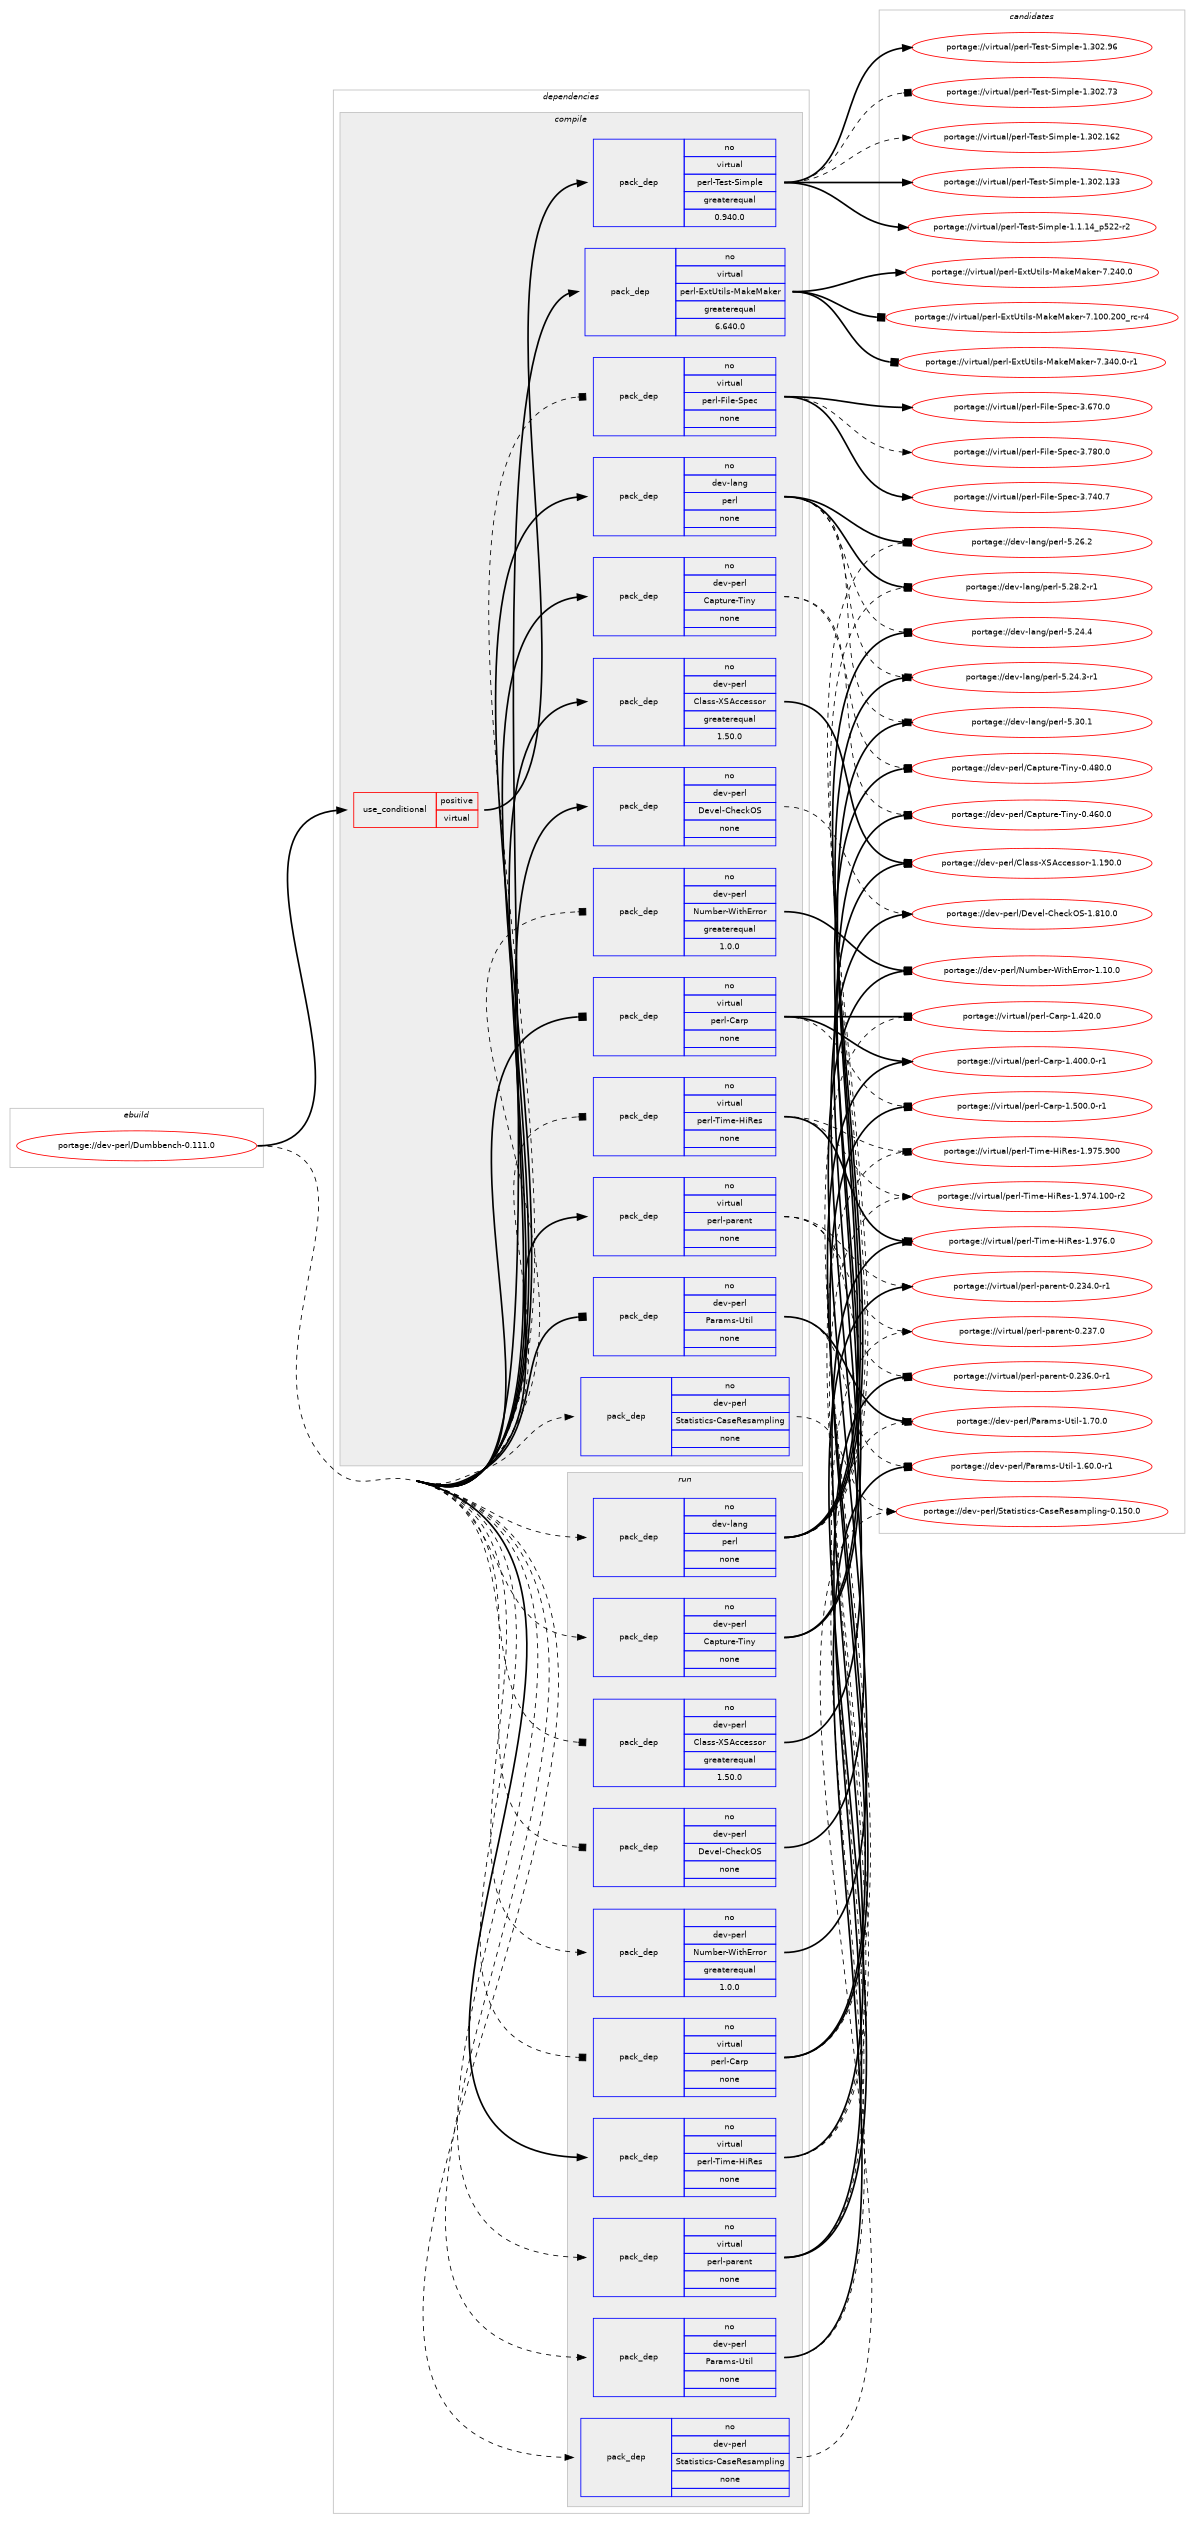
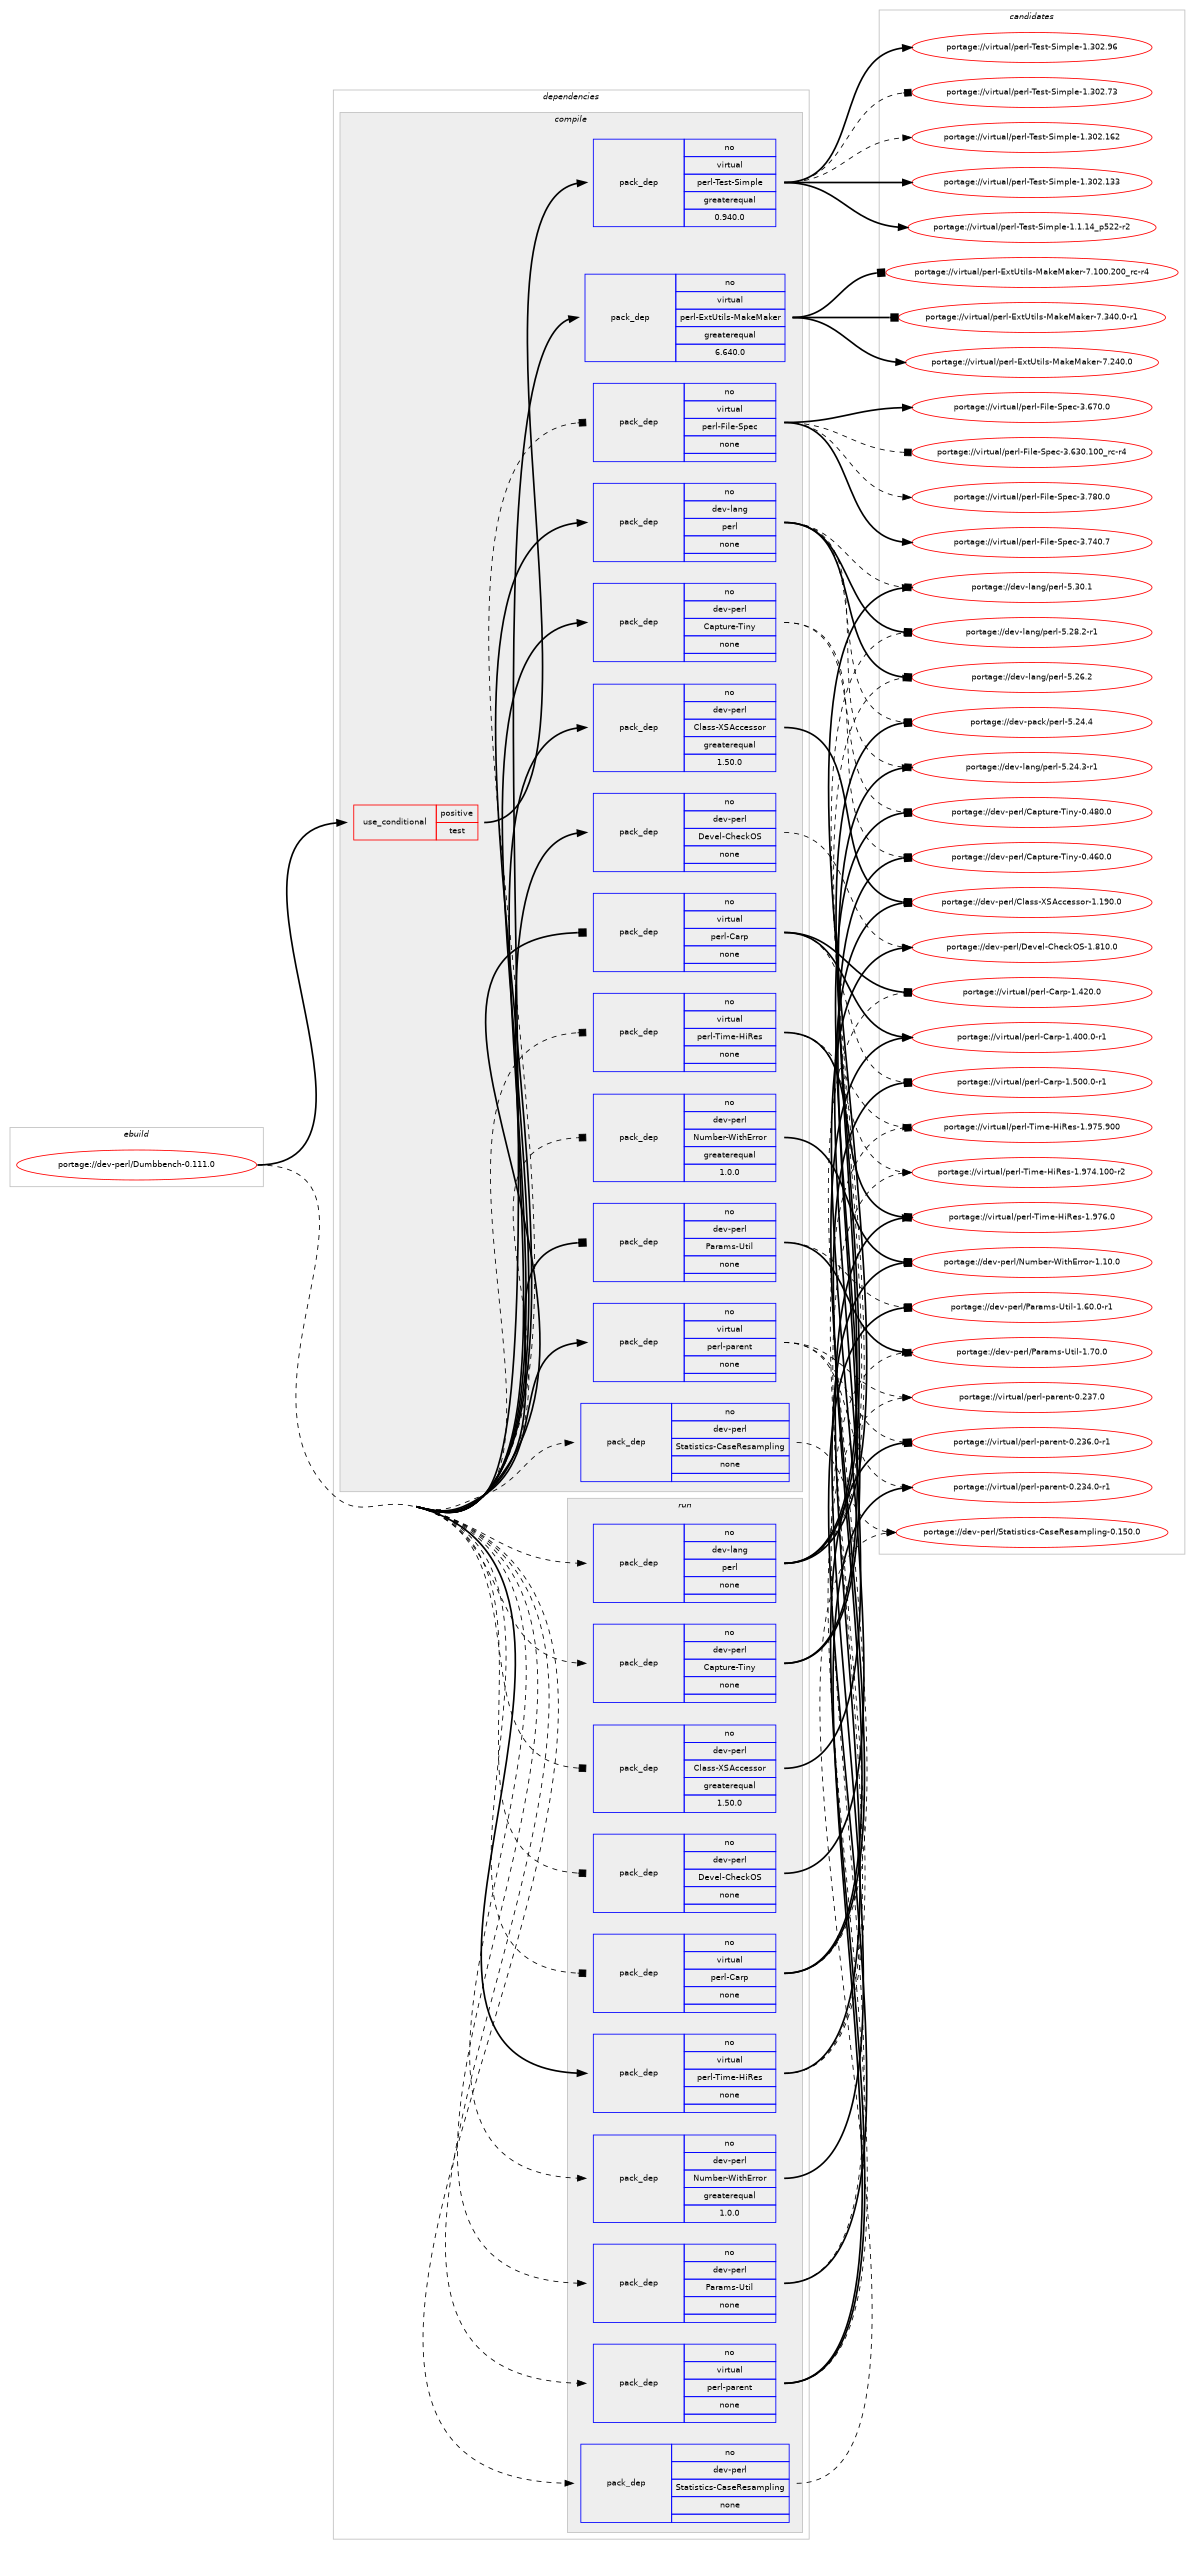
none -> (1032, 452)
(1032, 632) -> (1032, 722)
(457, 818) -> (457, 831)
